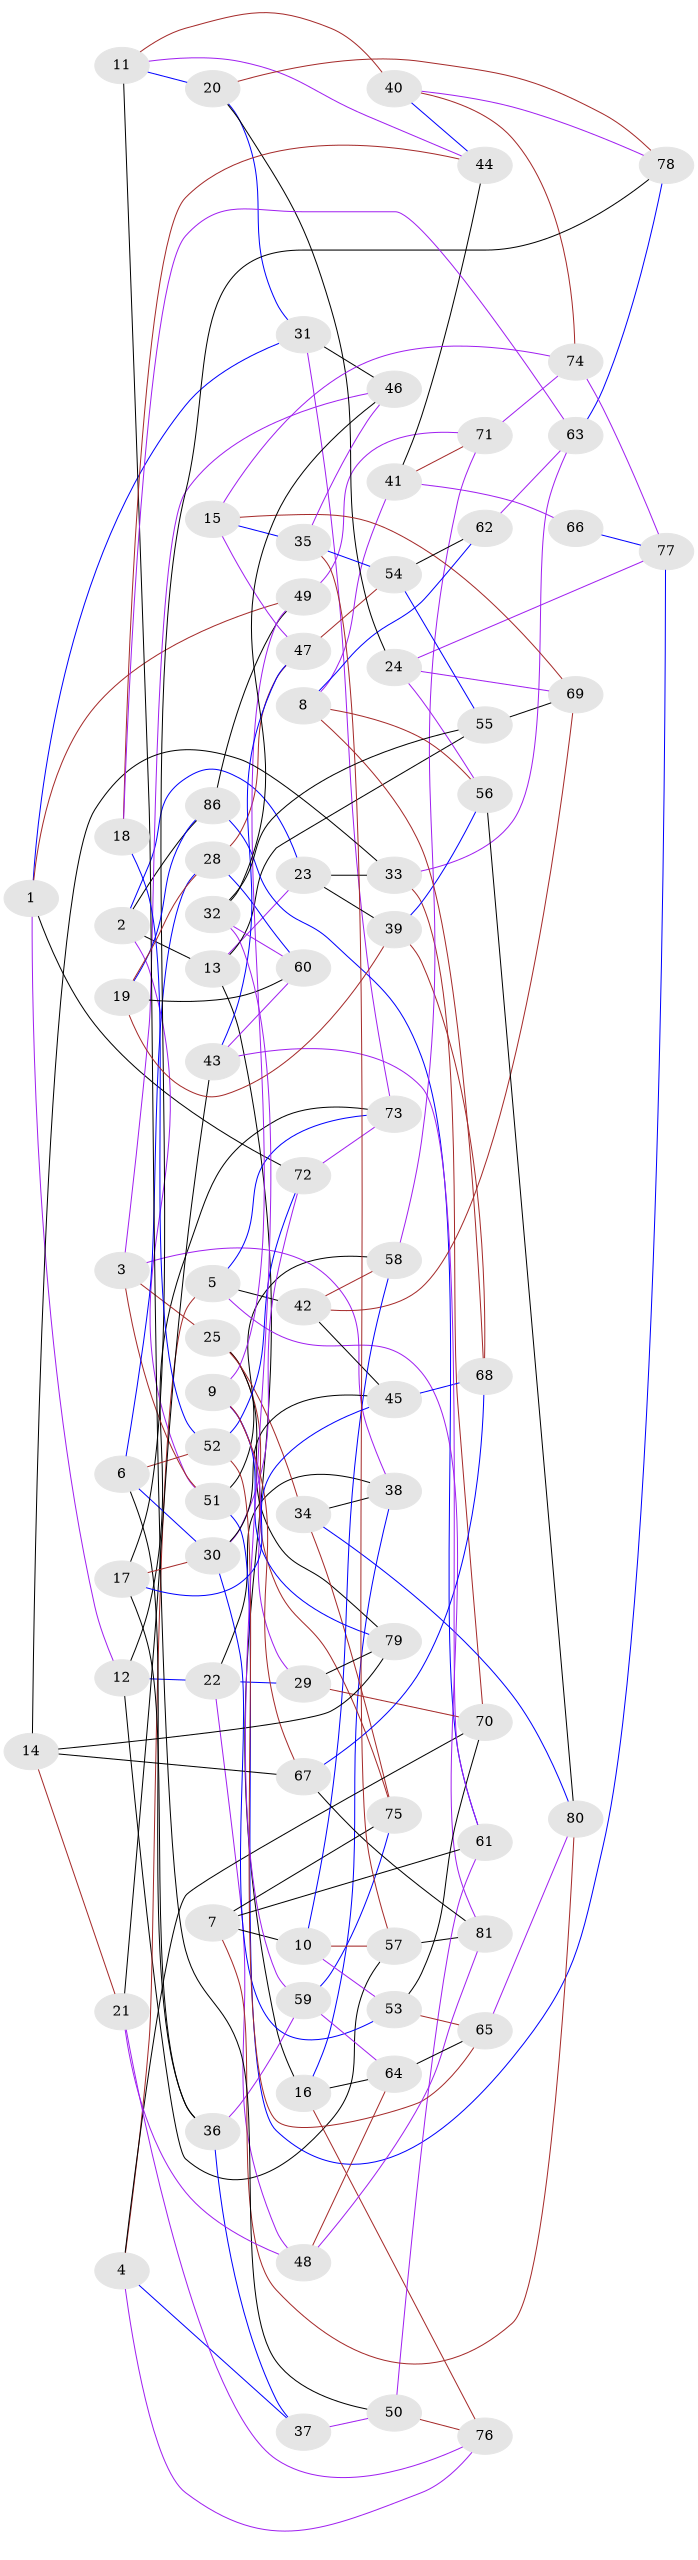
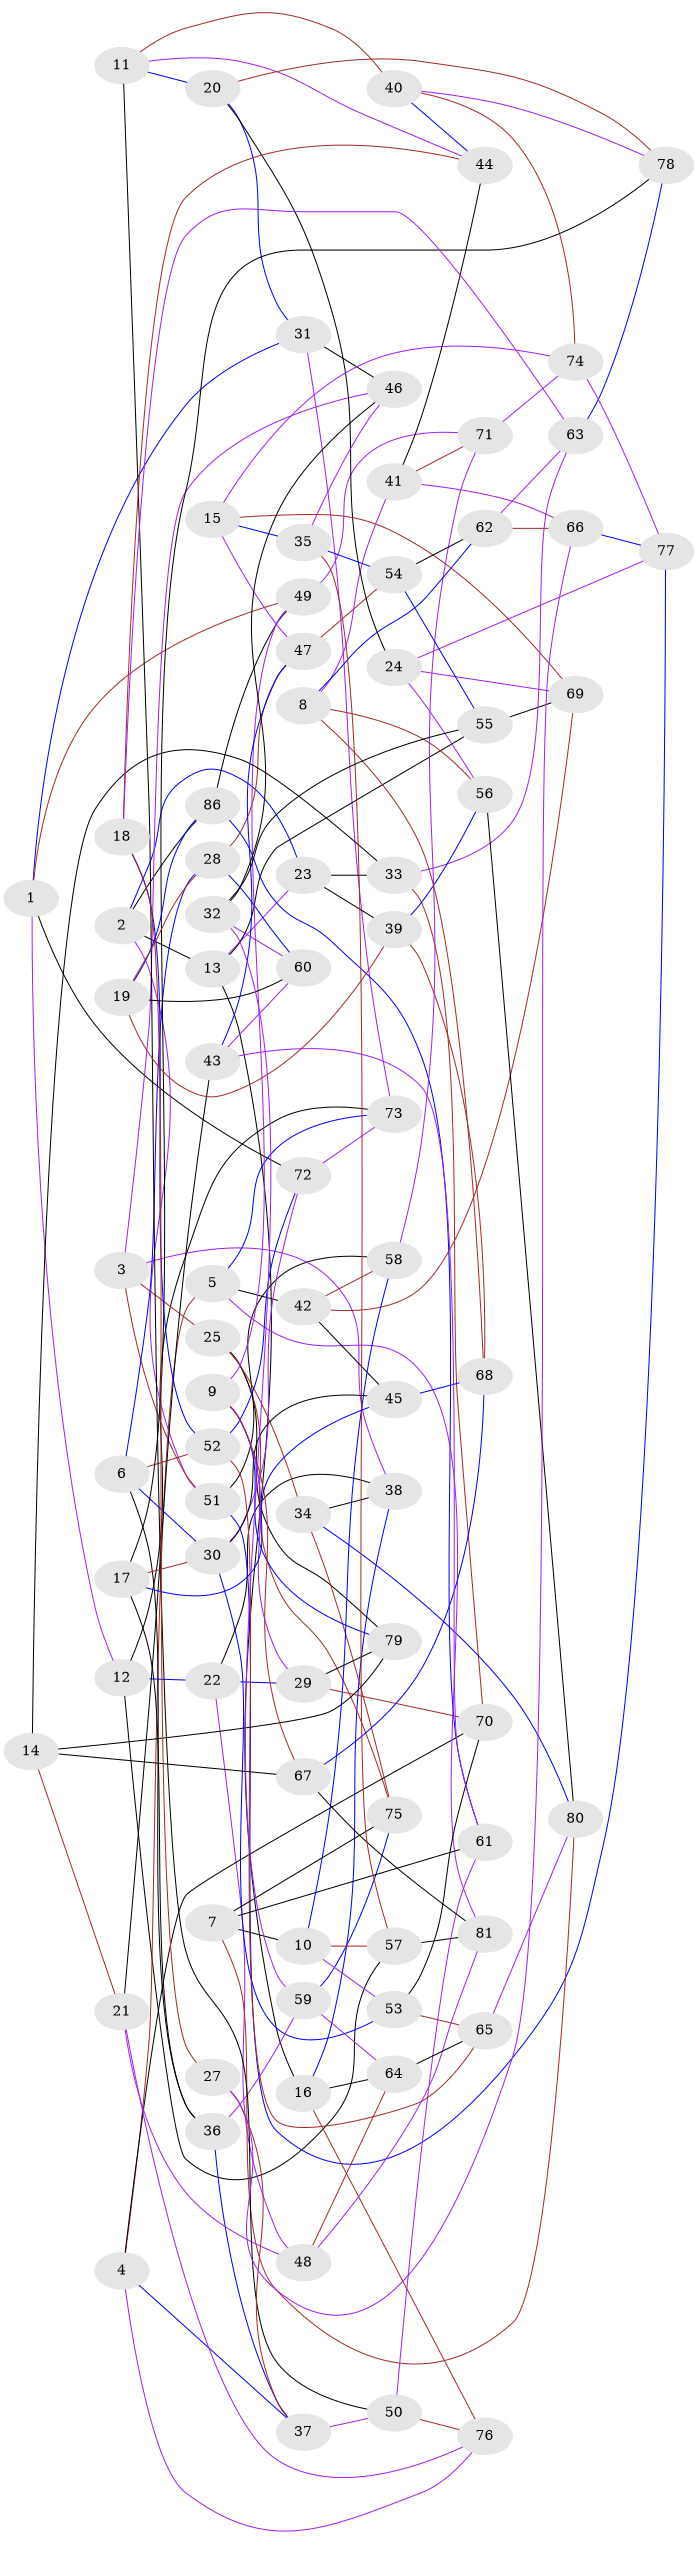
none -> (531, 528)
none -> (213, 2077)
